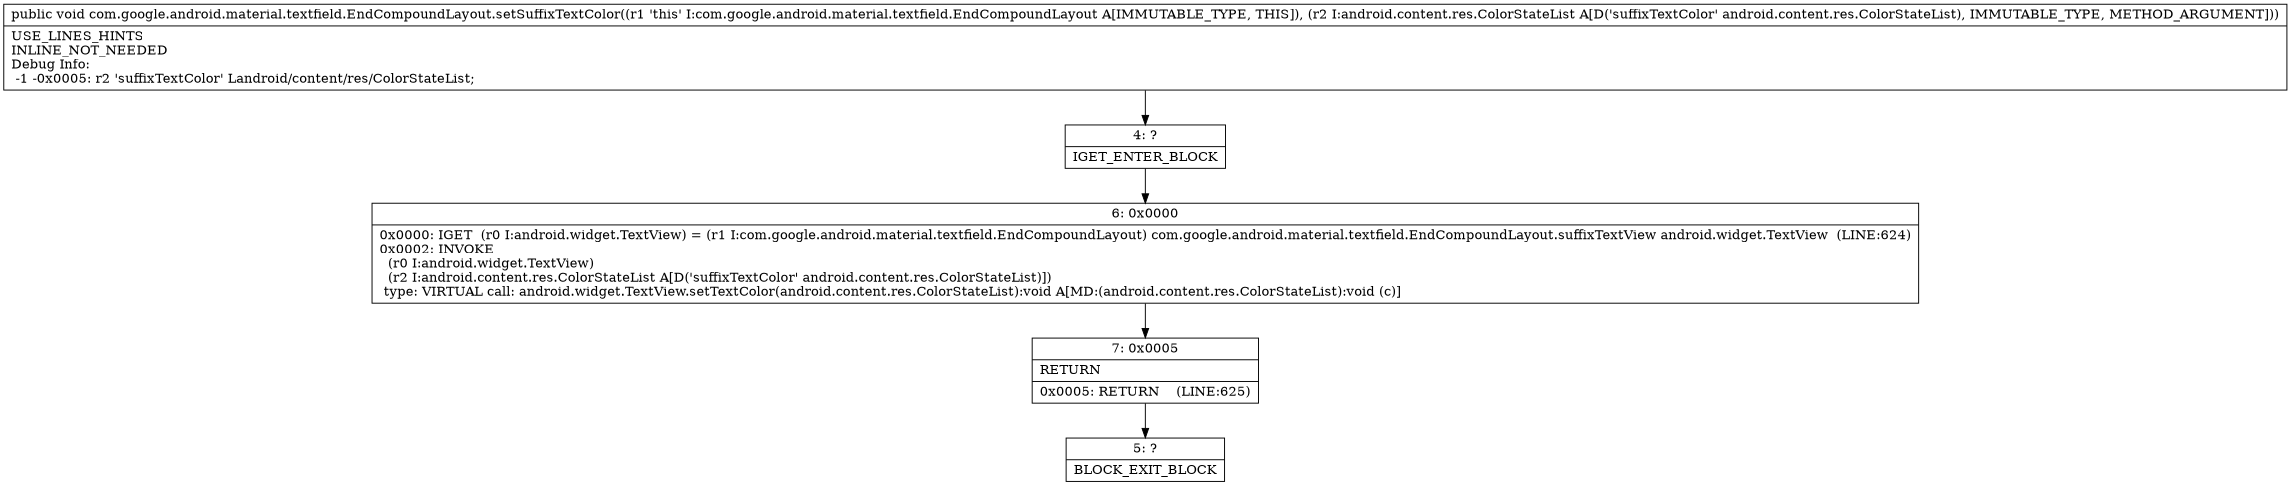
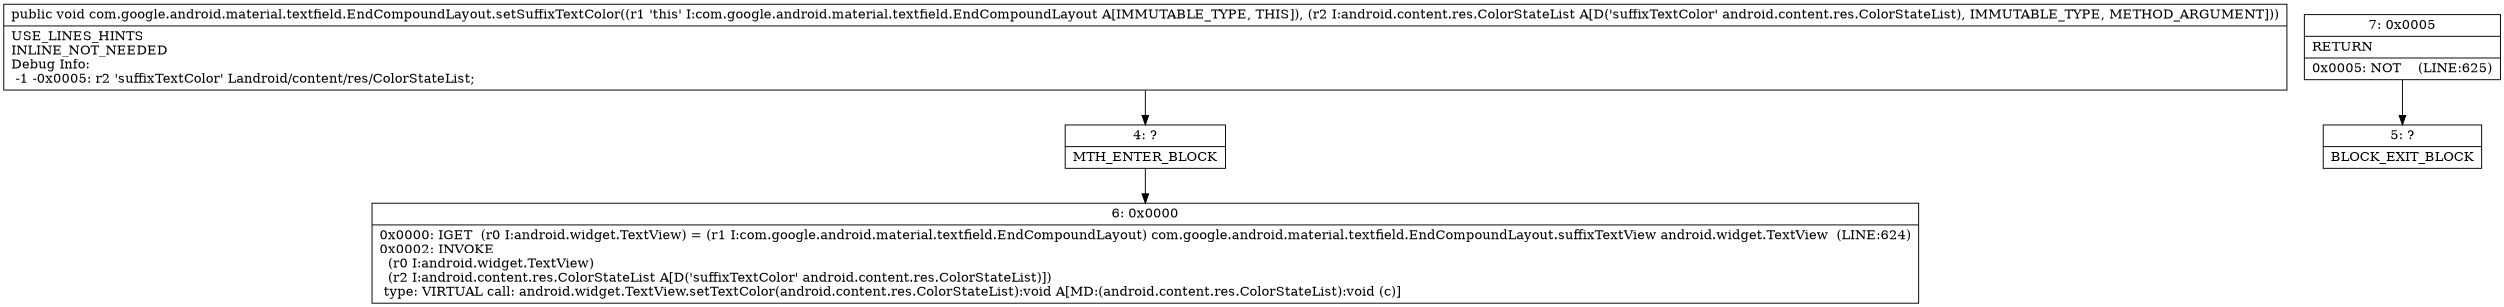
(1145, 157) -> (1145, 157)
(1145, 316) -> none
(1145, 392) -> (2402, 68)
